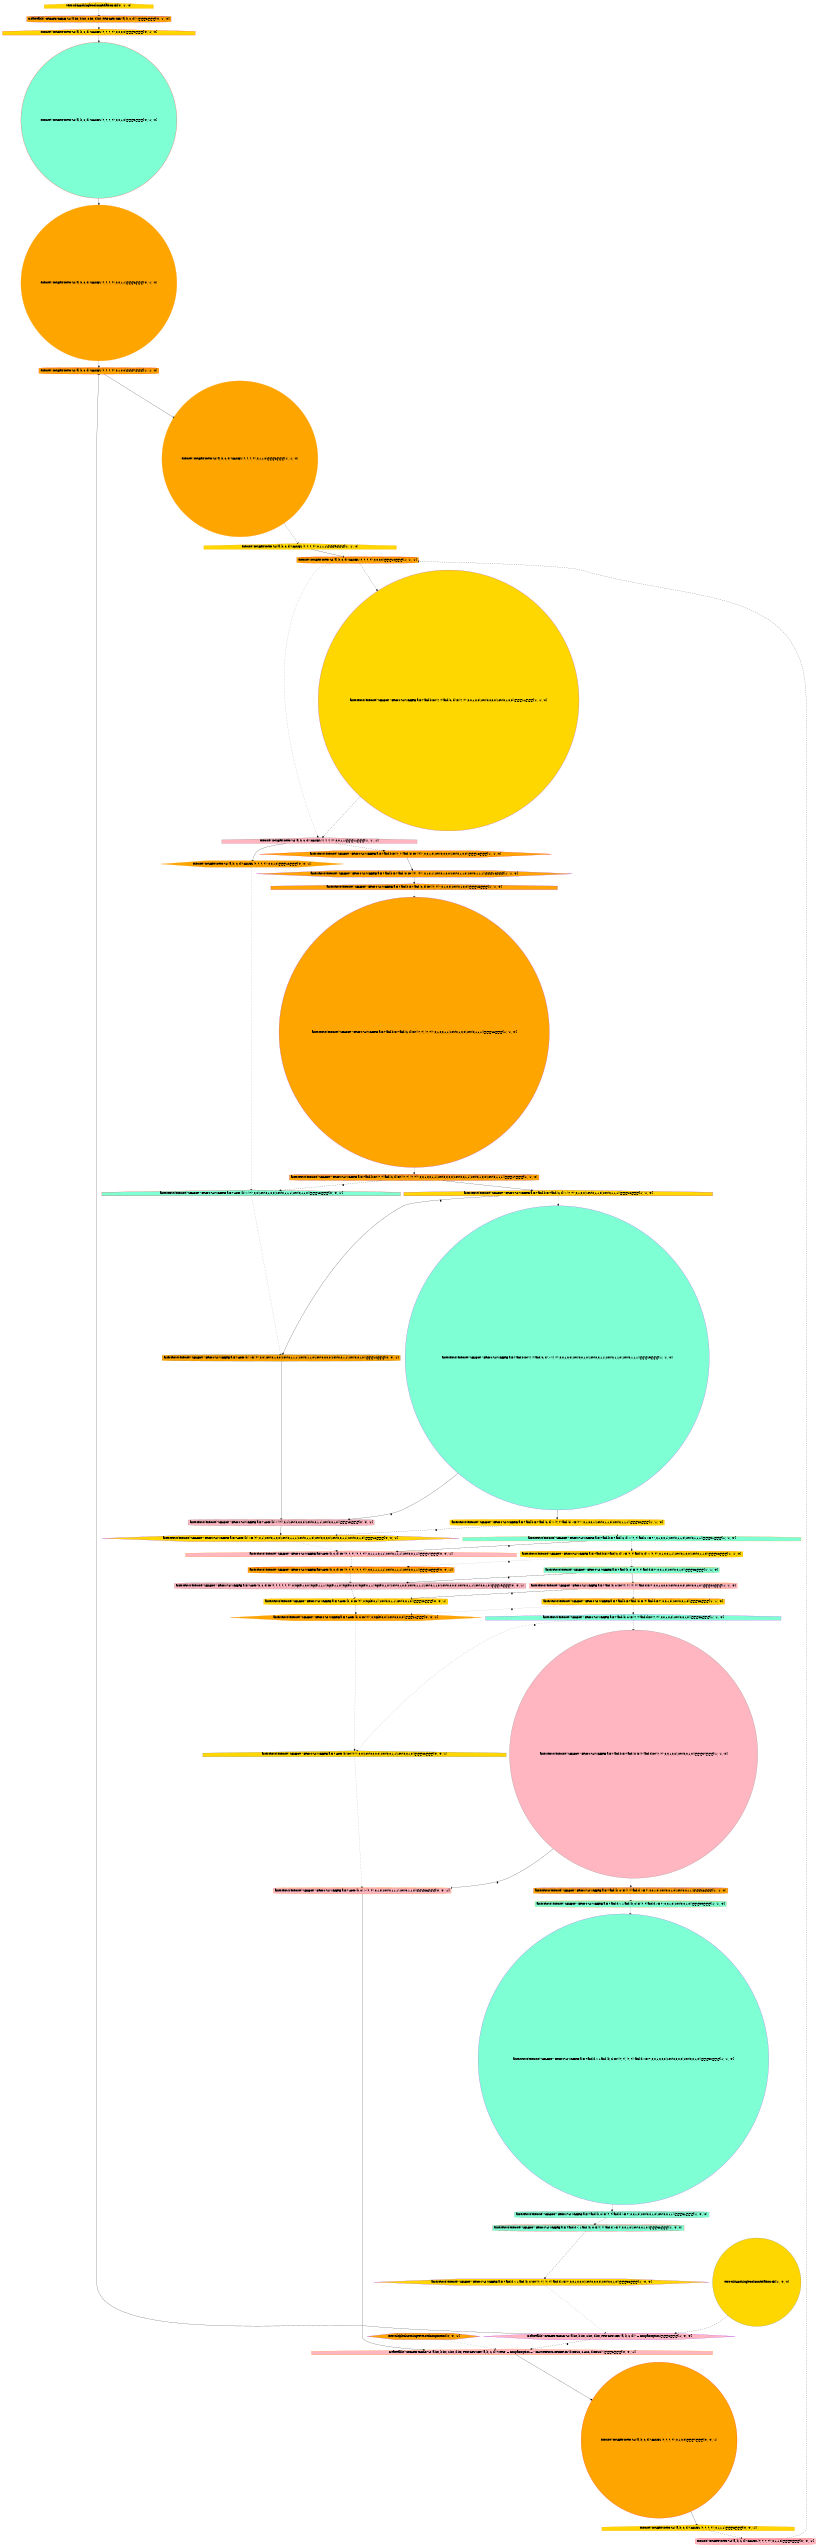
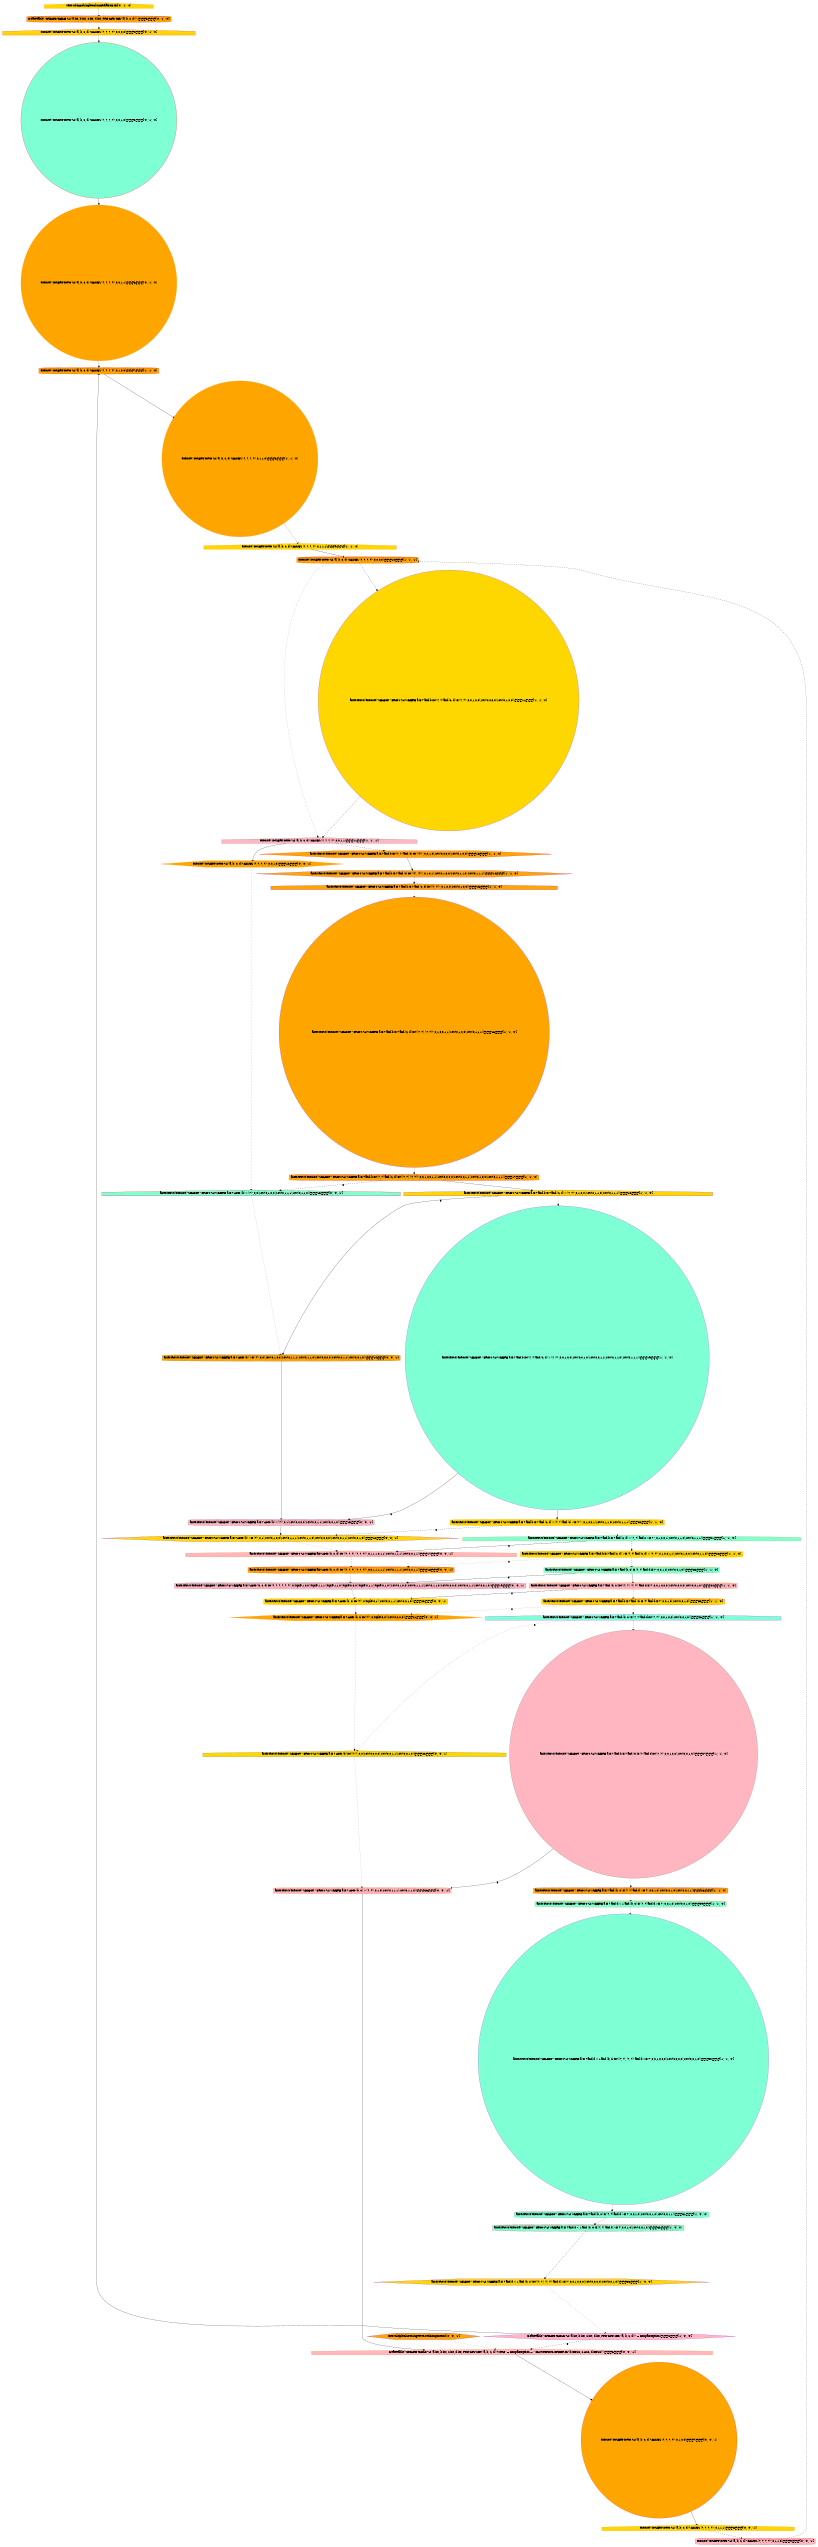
(757, 2282) -> none
